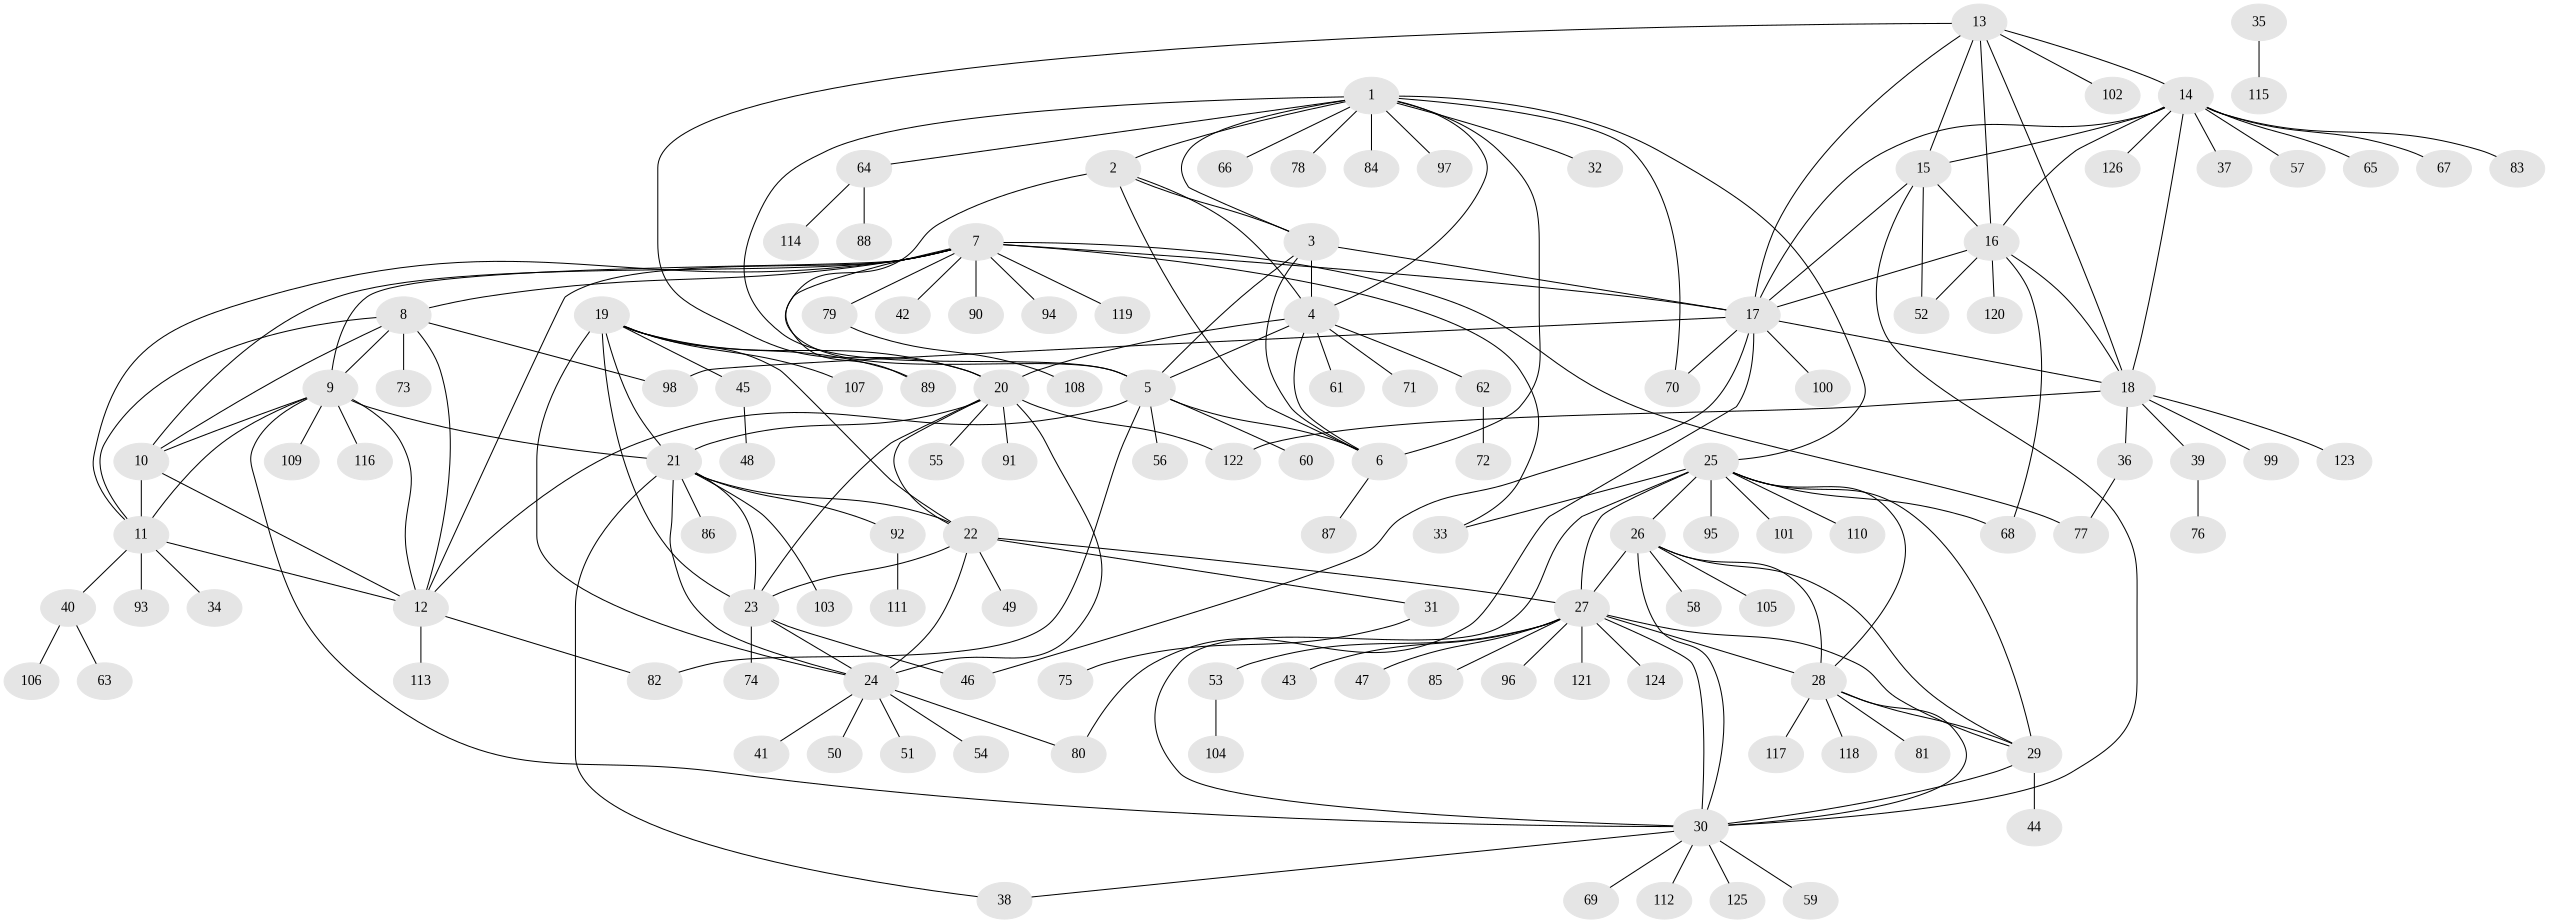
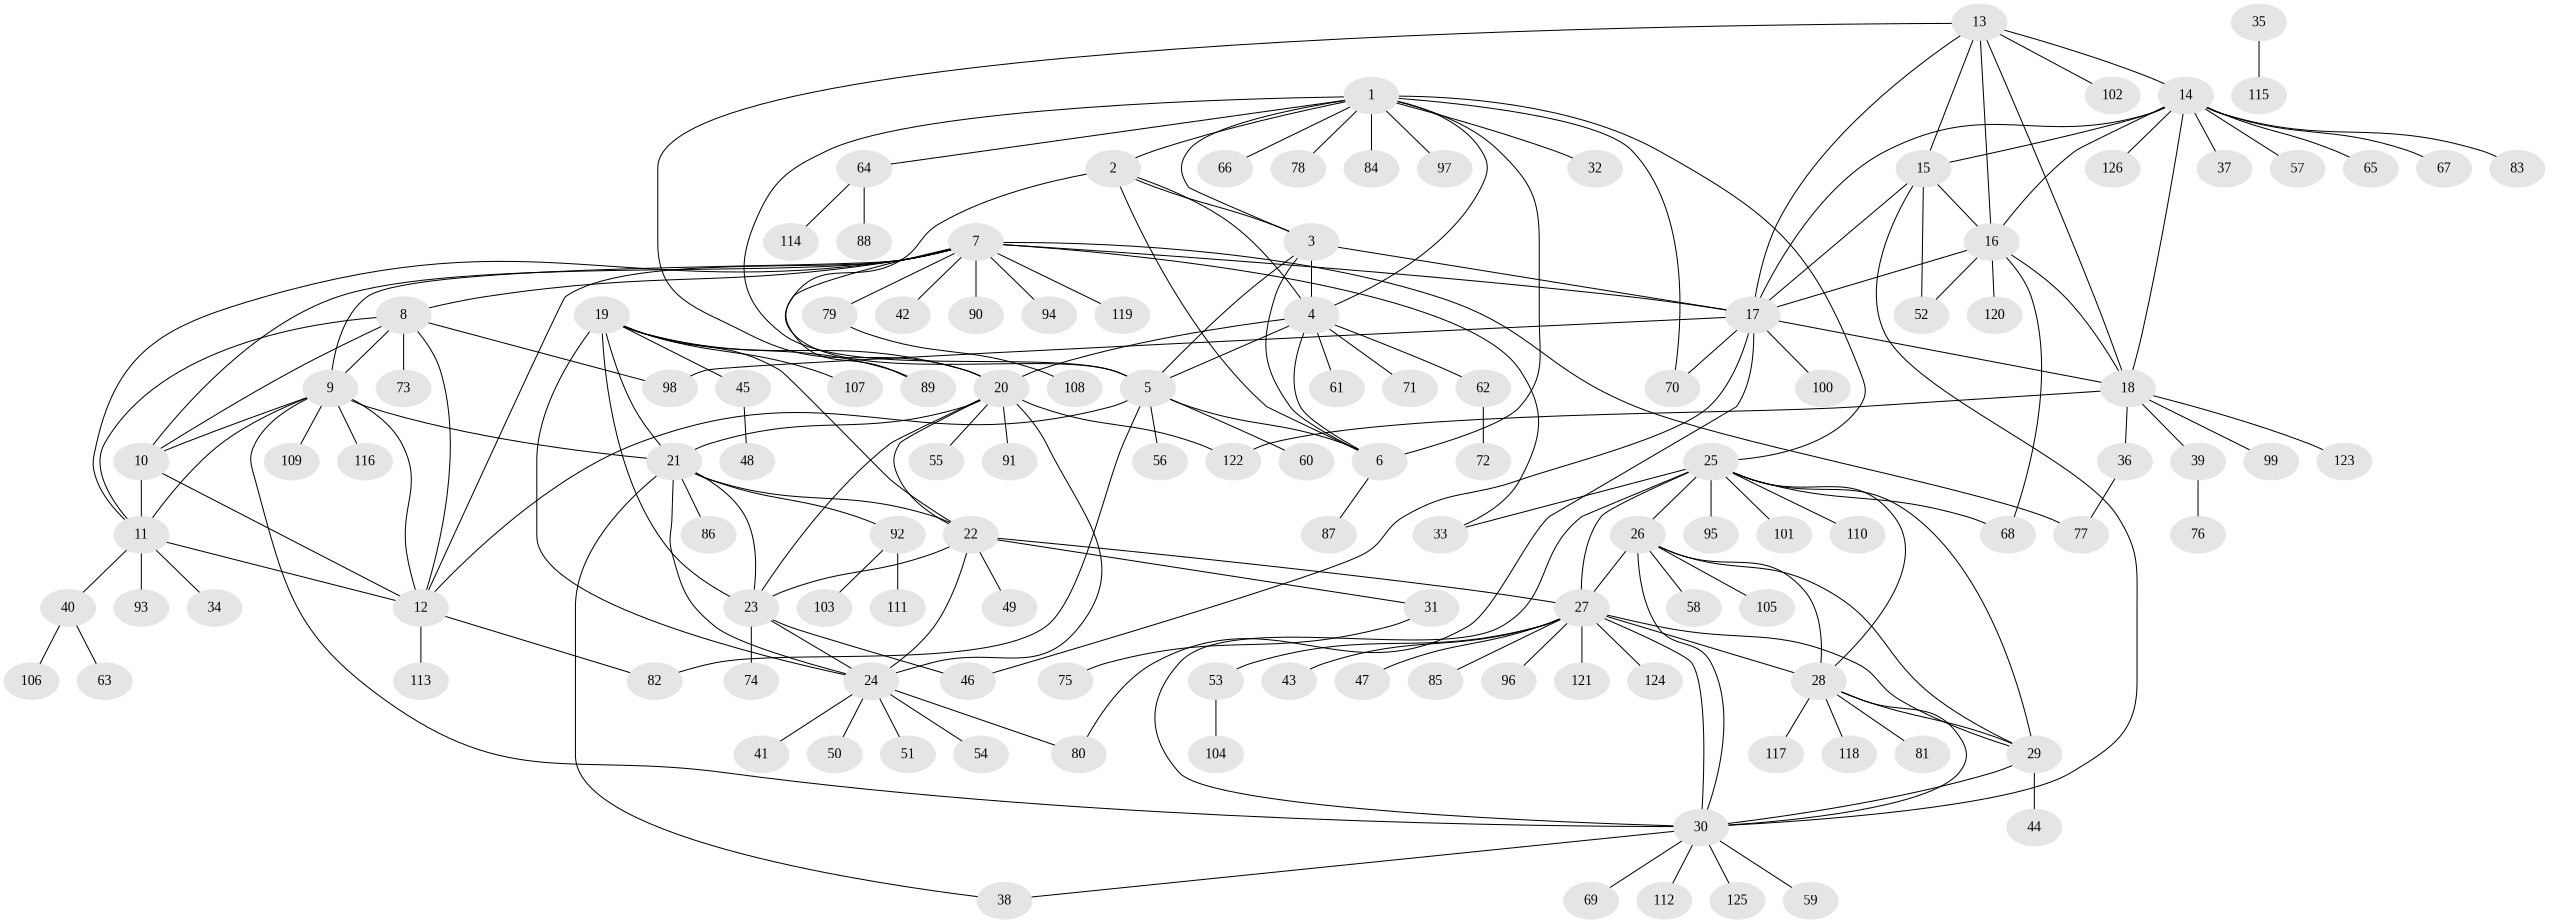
(768, 520) -> (870, 563)
